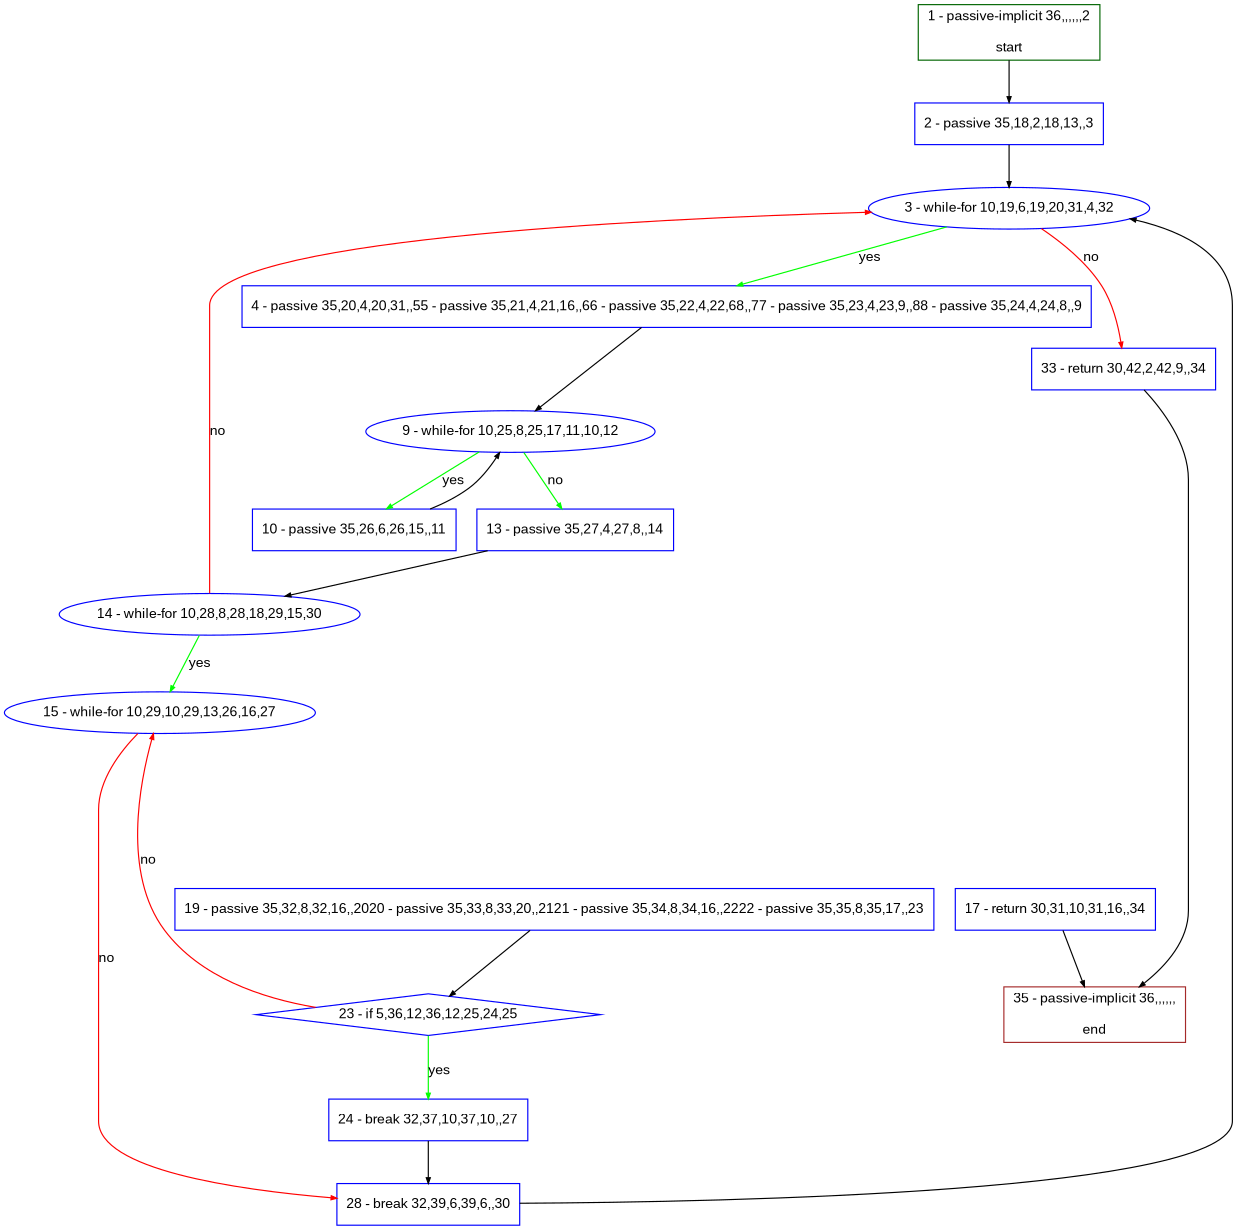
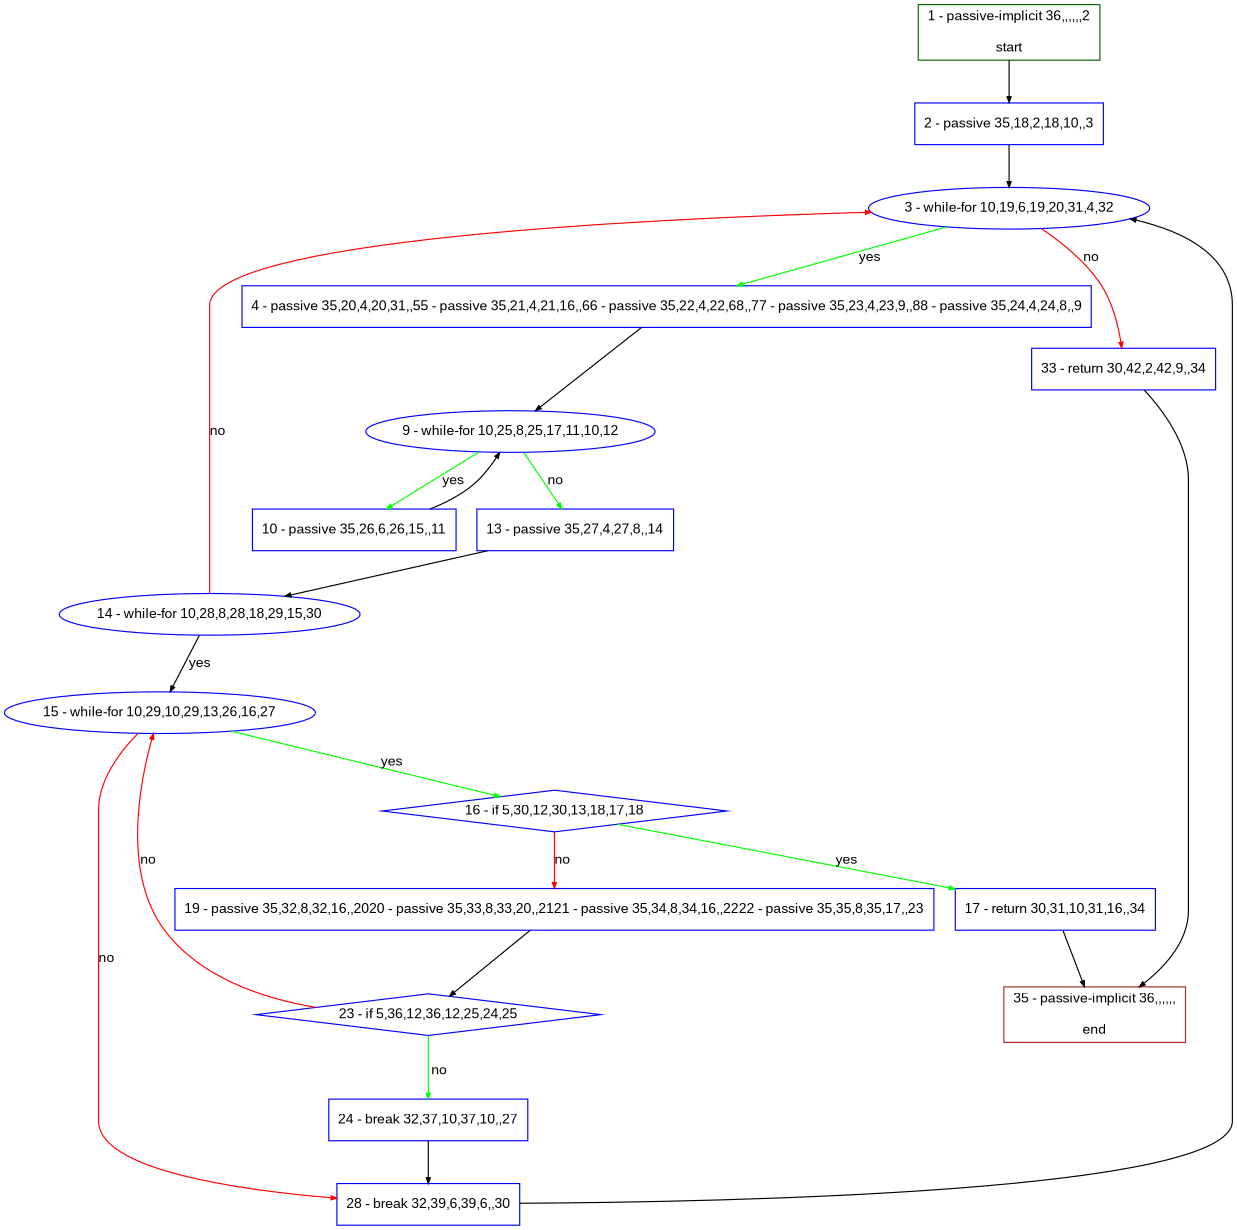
(1009, 124) -> (1009, 124)
(186, 661) -> (186, 661)
none -> (554, 811)
(439, 1071) -> (439, 1071)
